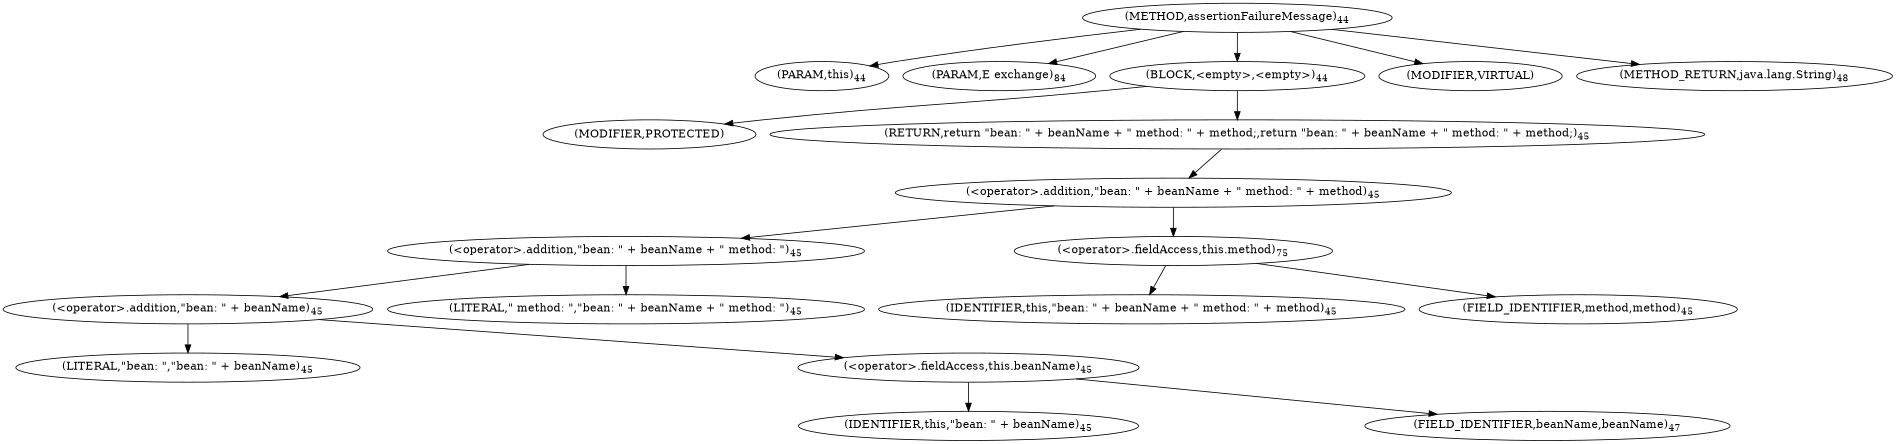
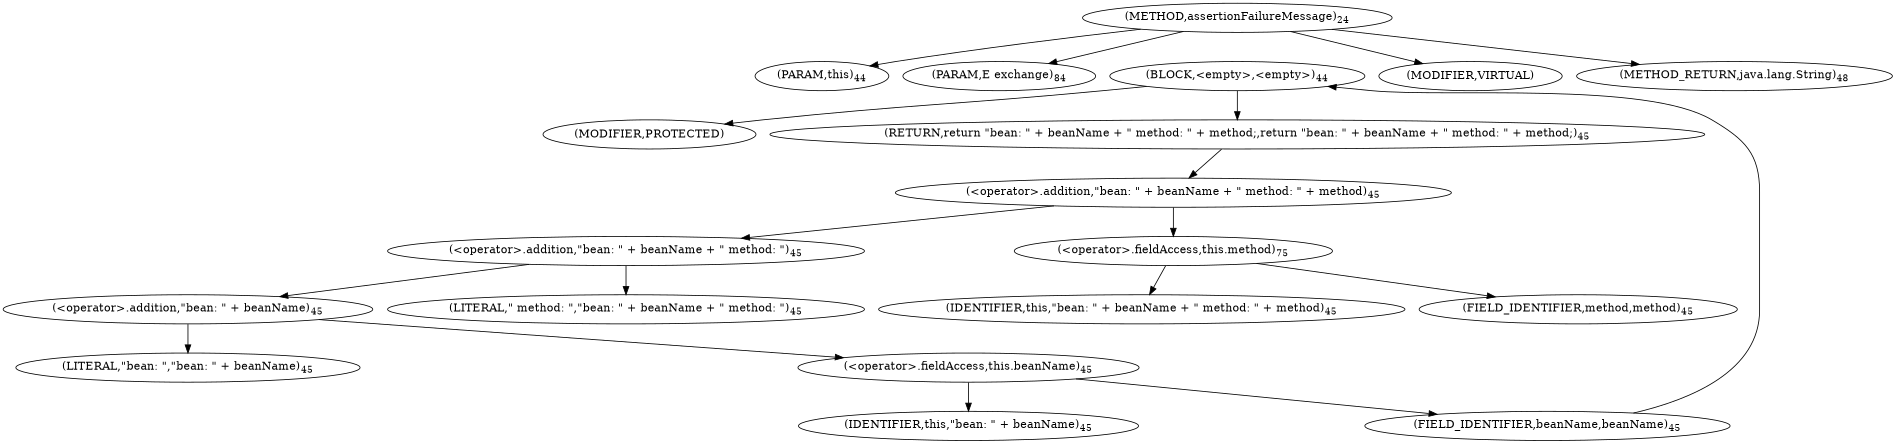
(1343, 17) -> (1343, 17)
(1237, 43) -> (1715, 122)
(1675, 425) -> (1675, 425)
